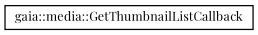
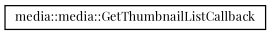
(129, 18) -> (135, 18)
